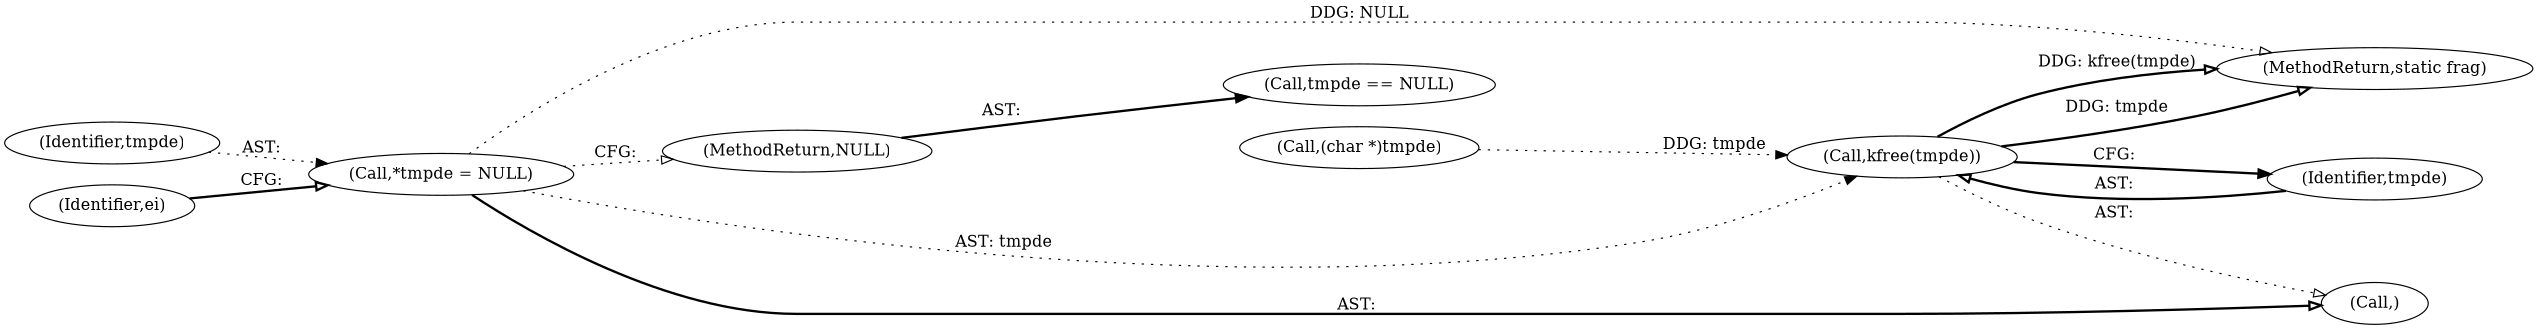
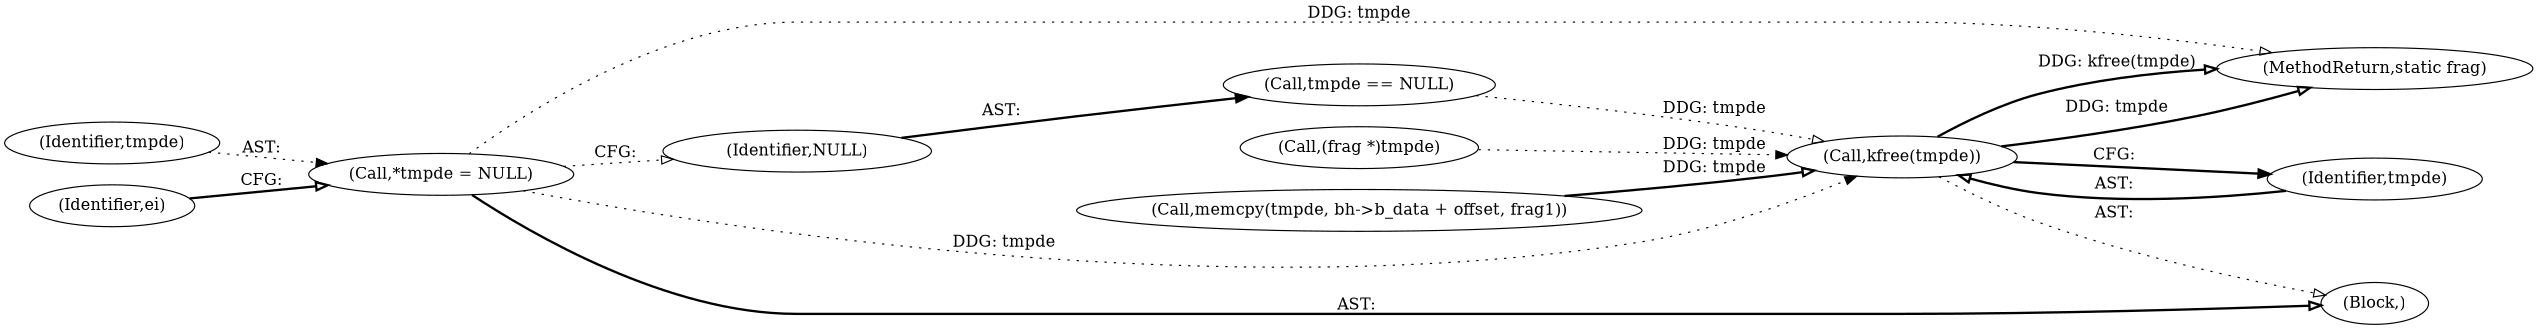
(1359, 13) -> (1359, 13)
none -> (1645, 115)
(1359, 148) -> (1359, 148)
(797, 151) -> (797, 151)
none -> (1359, 210)
(1004, 242) -> (1004, 242)
(2375, 303) -> (2375, 303)
